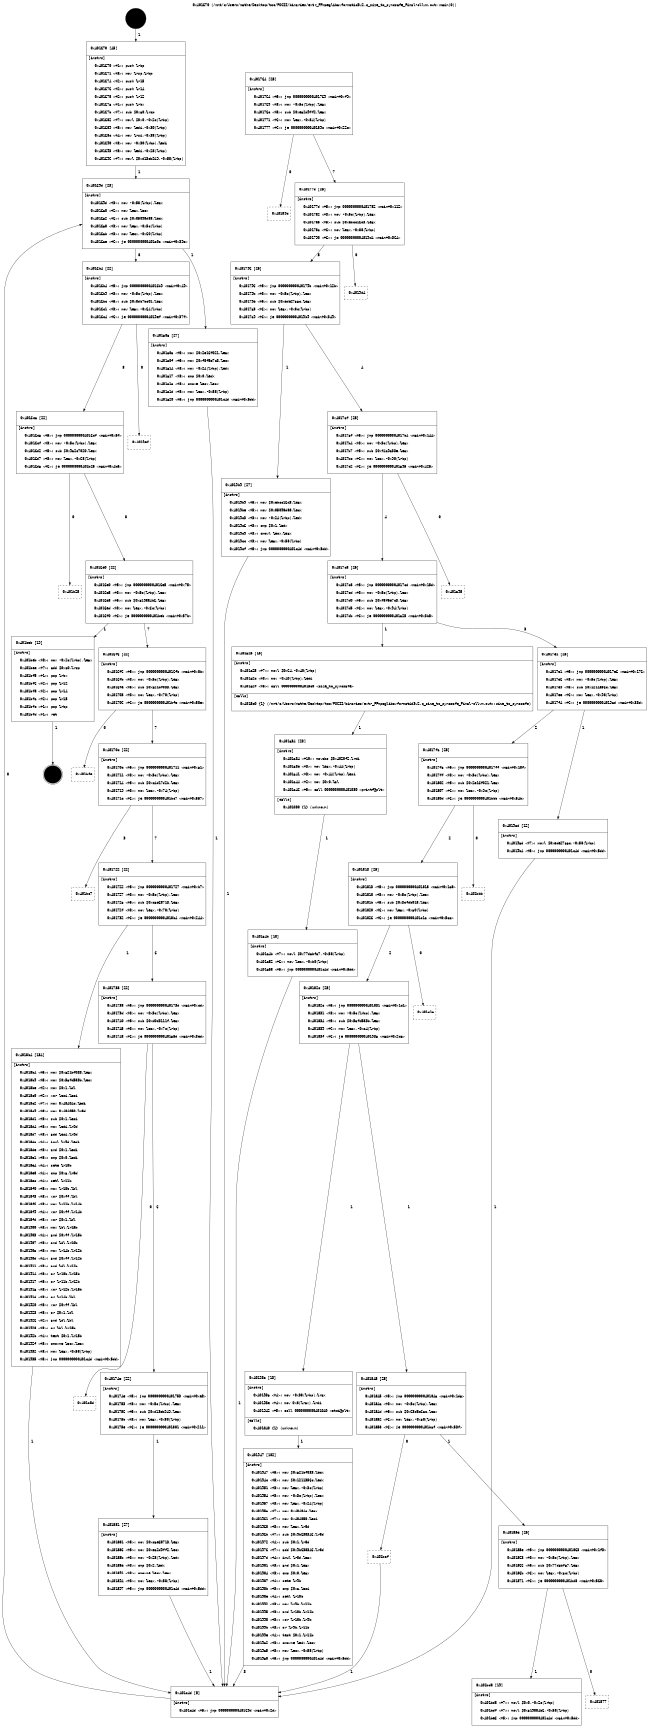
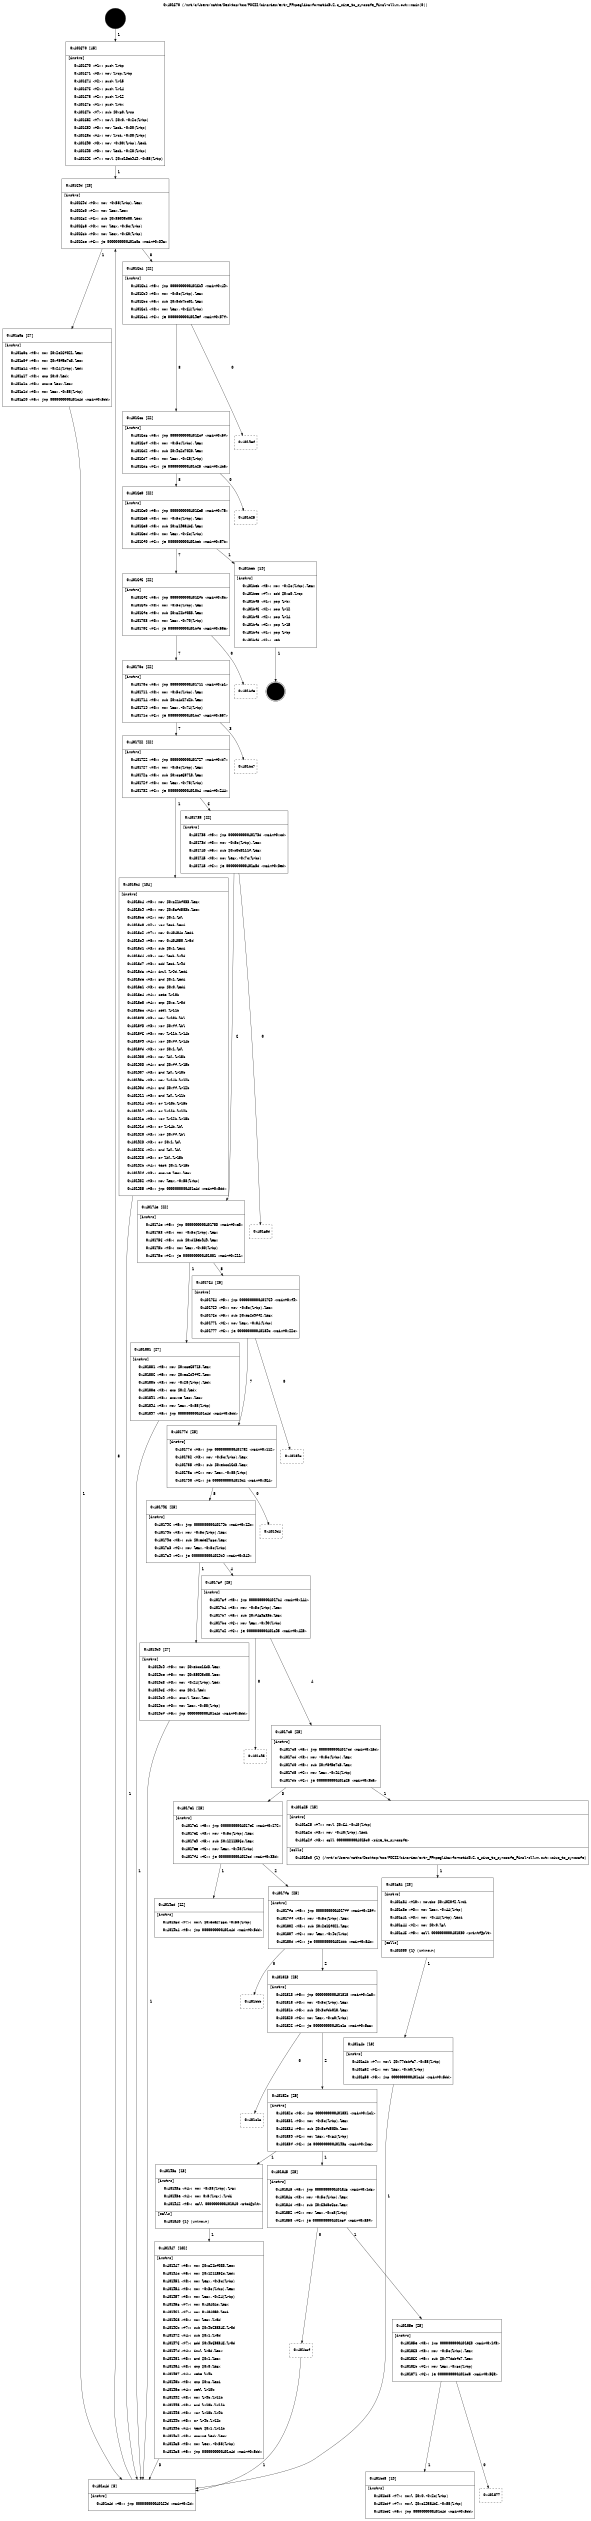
none -> (218, 1268)
(492, 1339) -> none
